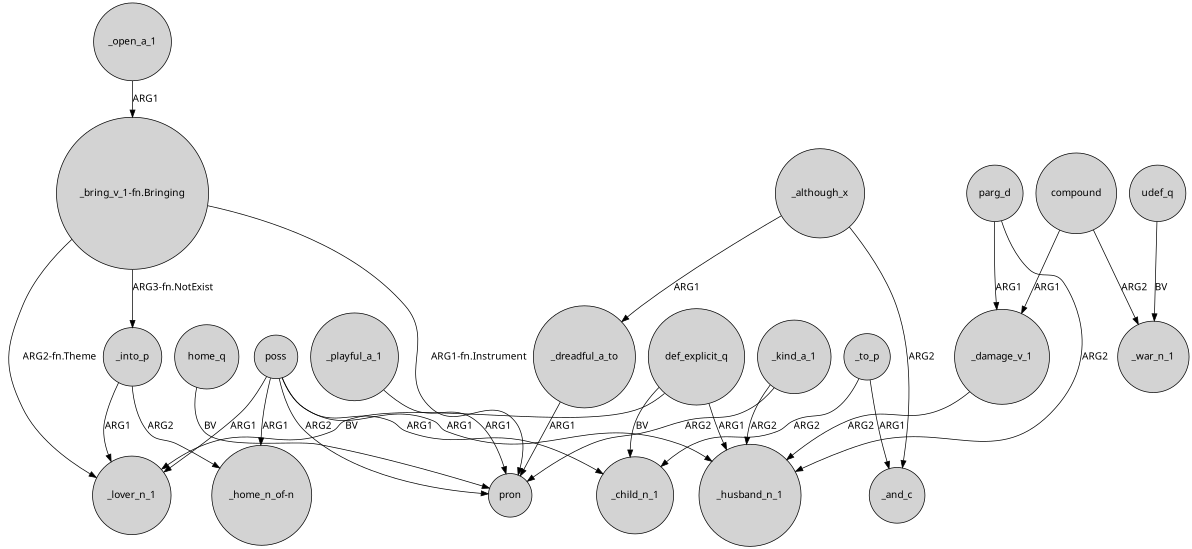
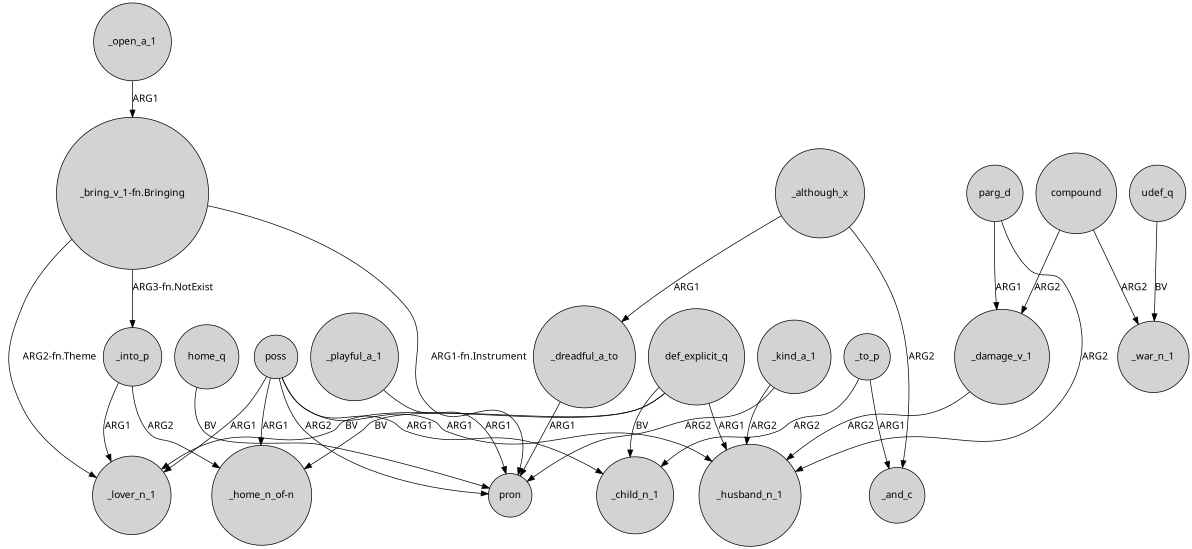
(1047, 288) -> (1047, 288)
none -> (483, 414)
